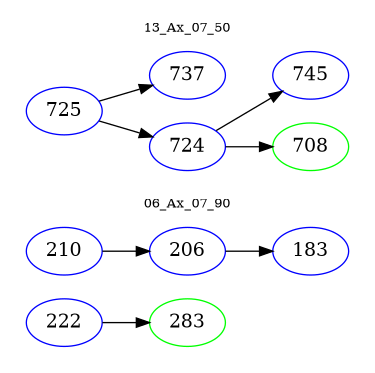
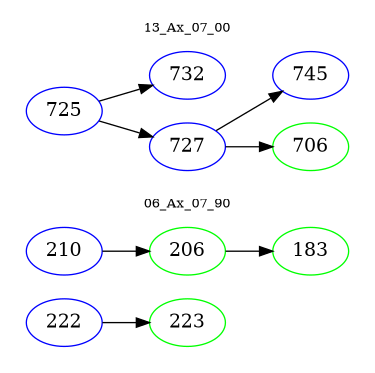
(187, 28) -> (187, 28)
(187, 75) -> (187, 75)
(187, 147) -> (187, 147)
(311, 147) -> (311, 147)
(187, 251) -> (187, 251)
(311, 251) -> (311, 251)
(187, 323) -> (187, 323)
